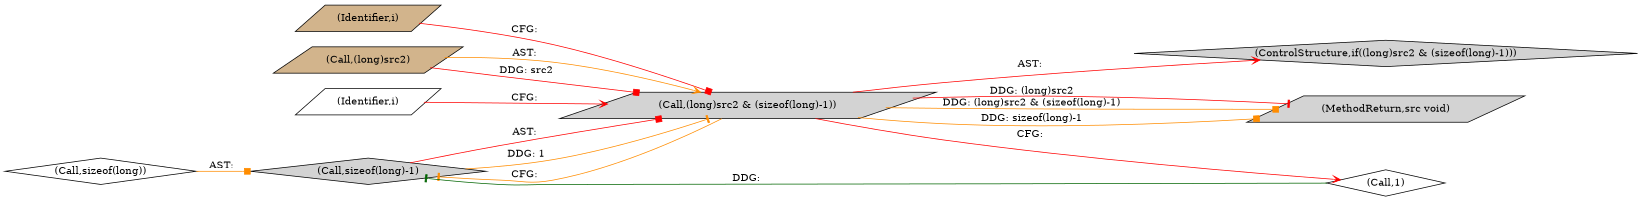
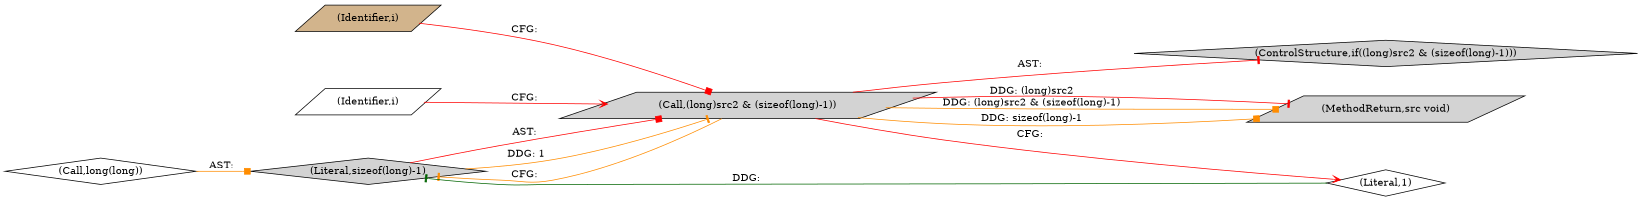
(368, 60) -> none
(1054, 73) -> (1054, 73)
(101, 171) -> (101, 171)
(368, 171) -> (368, 171)
(1386, 183) -> (1386, 183)
